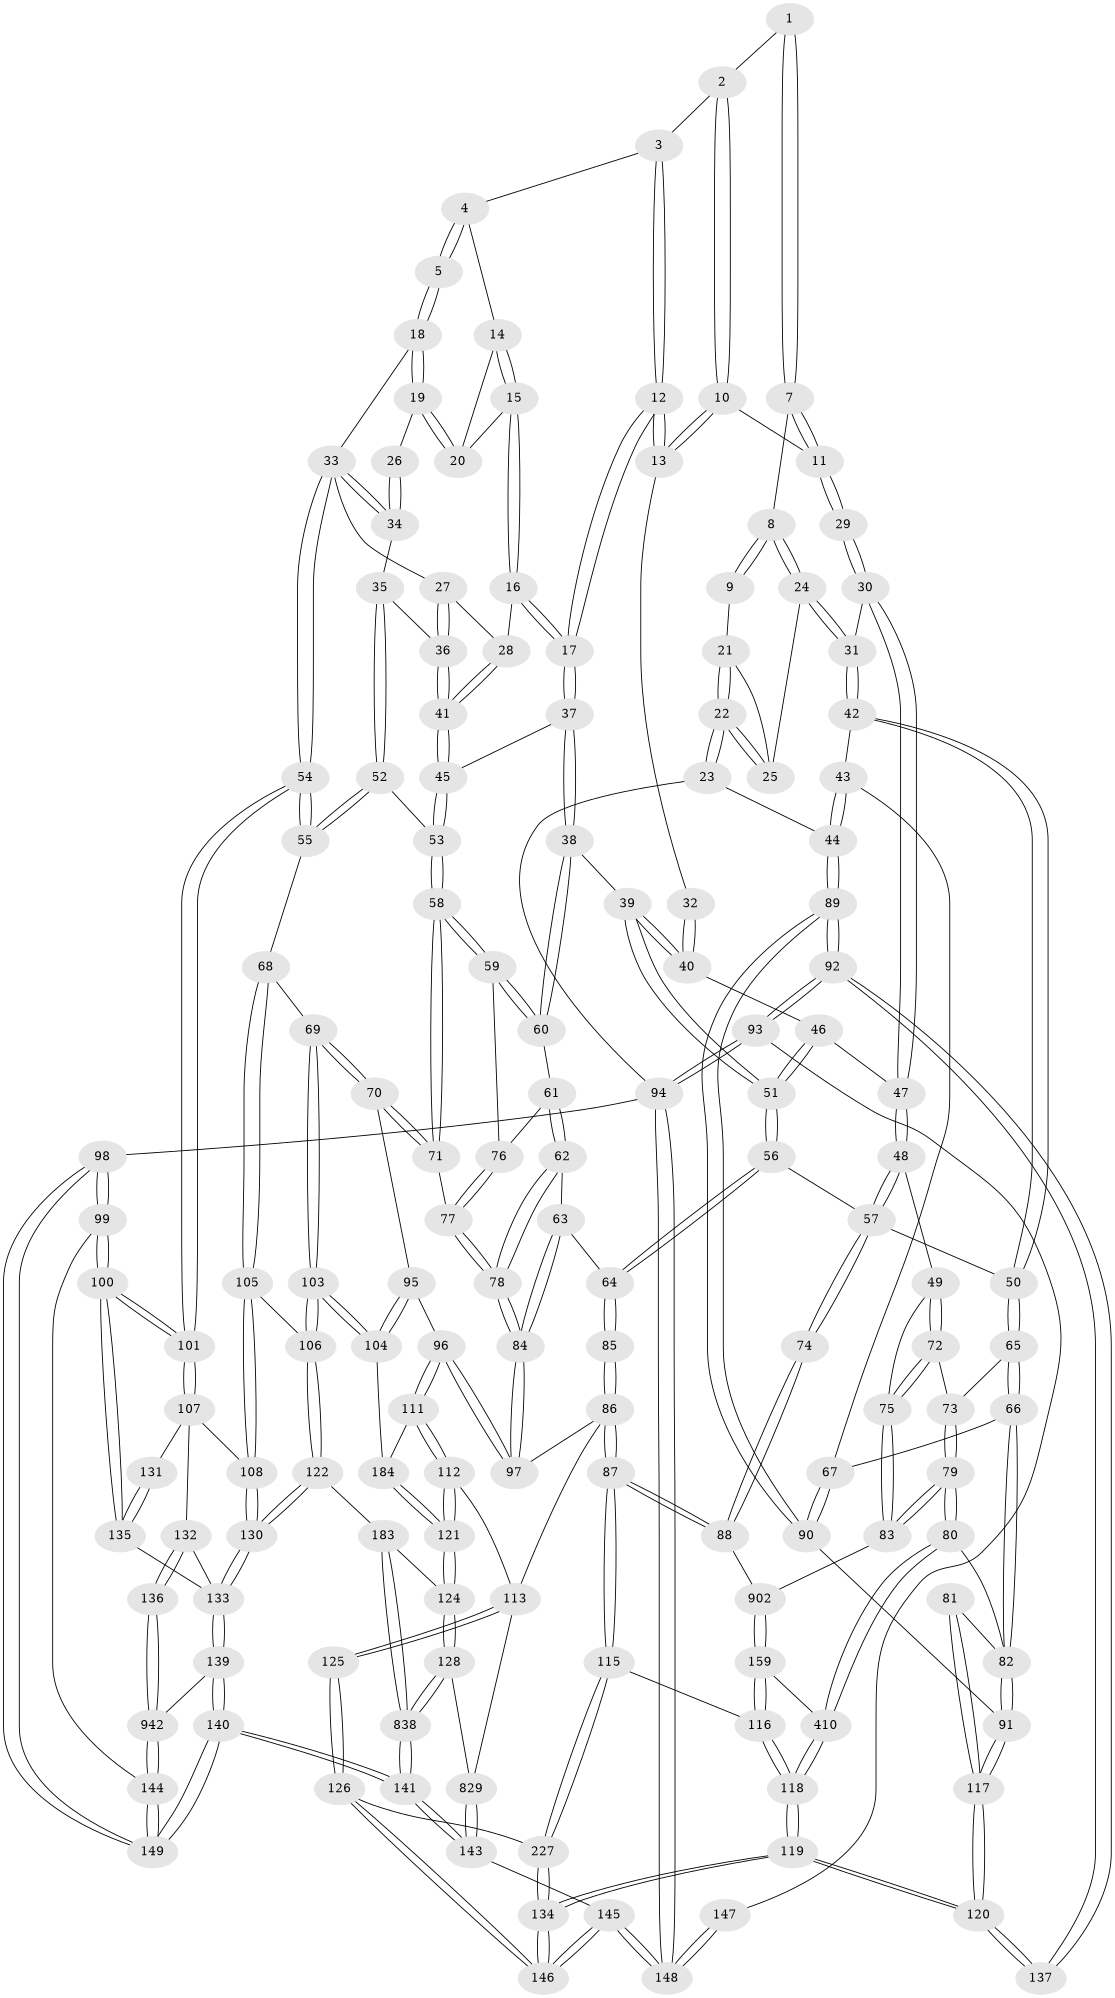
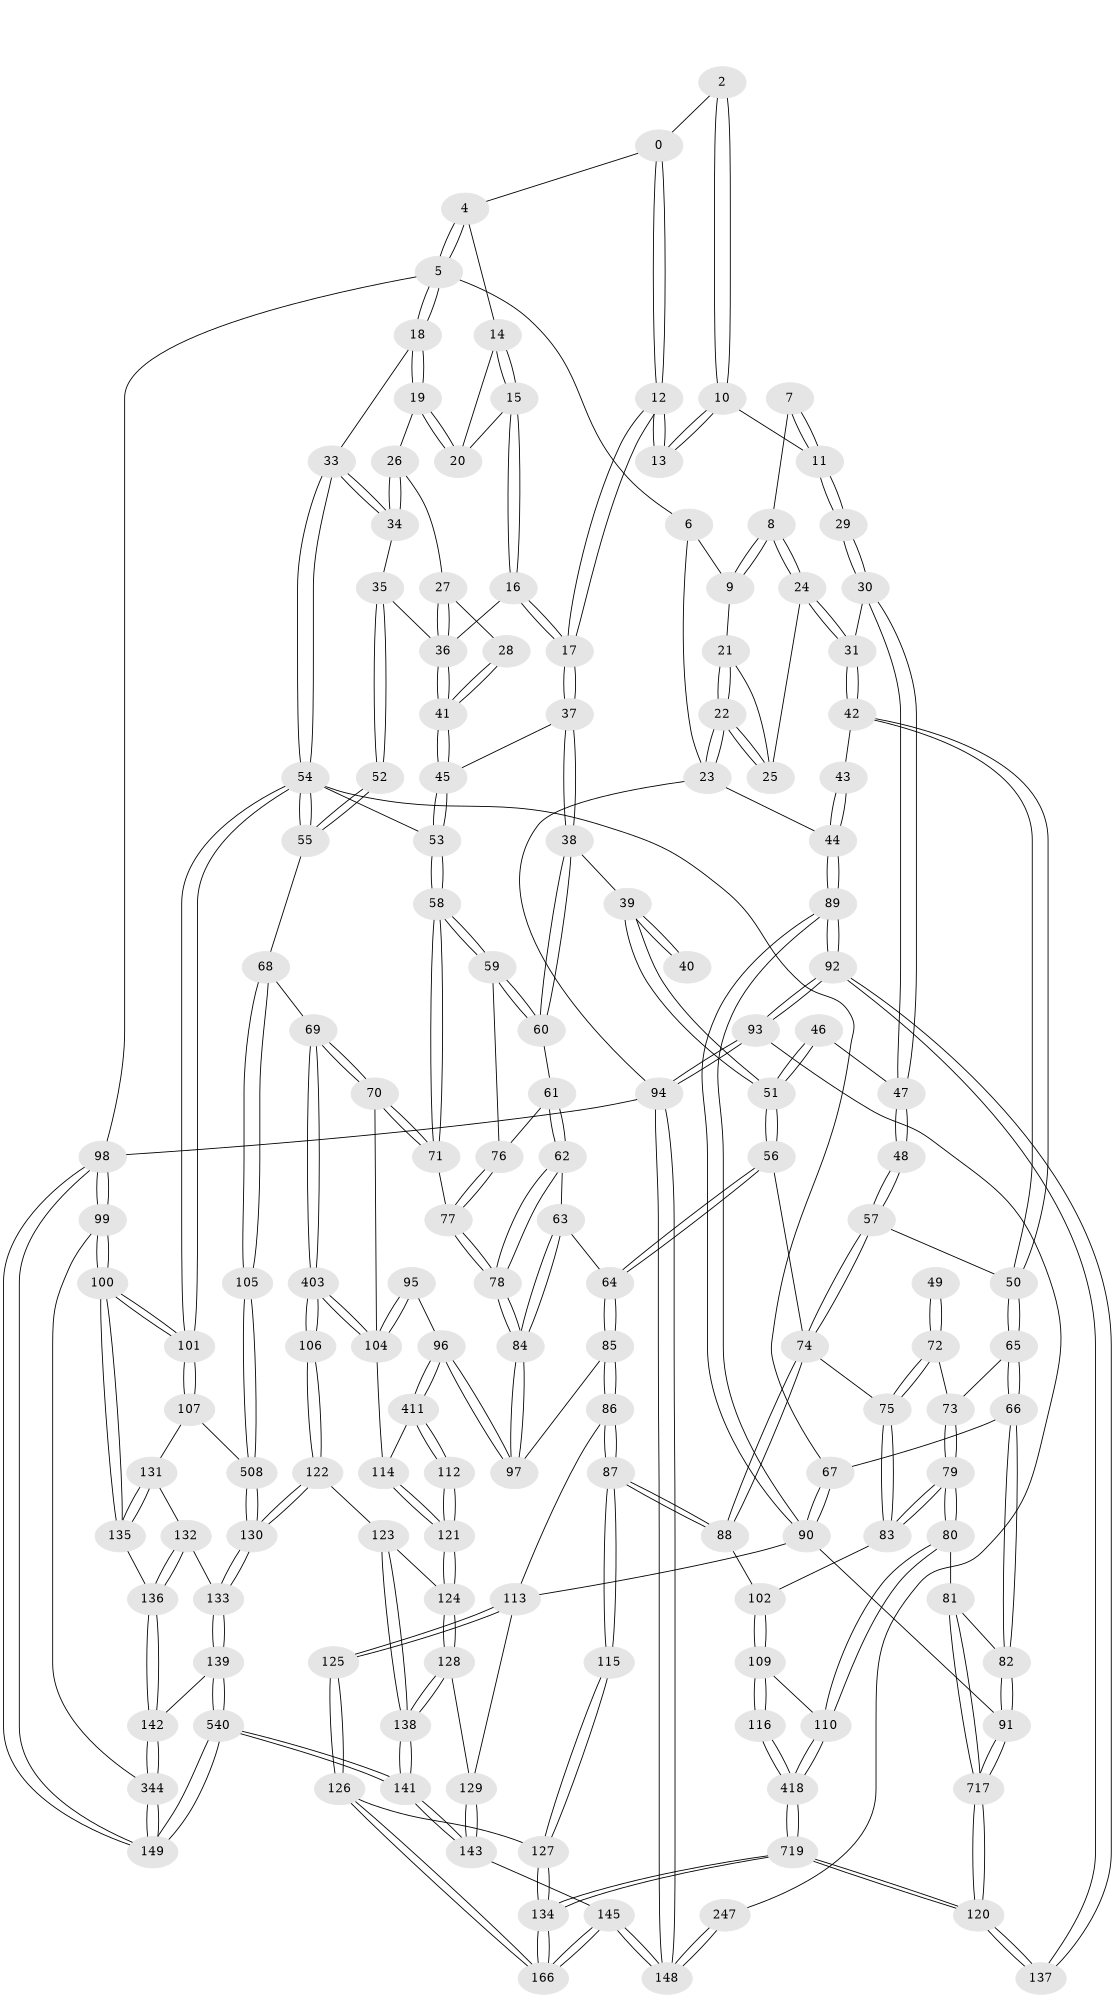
(790, 19) -> none
(659, 146) -> (659, 146)
none -> (689, 525)
(364, 541) -> (431, 521)
none -> (125, 607)
(510, 620) -> (482, 617)
(409, 809) -> (371, 809)
(691, 904) -> none
(753, 999) -> none
(949, 1114) -> (796, 978)
(822, 1188) -> (786, 1240)
(393, 1189) -> (376, 1220)
(916, 1211) -> none
(313, 1283) -> (313, 1283)
(279, 1315) -> none
(900, 1343) -> (846, 1378)
(413, 1410) -> (413, 1410)
(562, 1441) -> (562, 1410)
(188, 1473) -> (169, 1505)
(252, 1473) -> (252, 1473)
(384, 1473) -> (384, 1473)
(490, 1533) -> (669, 1571)
(384, 1536) -> (384, 1536)
(160, 1562) -> (136, 1568)
(988, 1596) -> (951, 1572)
(760, 1599) -> (760, 1599)
(760, 1663) -> (760, 1663)
(685, 1694) -> none
(153, 1726) -> (153, 1726)
(219, 1726) -> (219, 1726)
(406, 1726) -> (406, 1726)
(826, 1726) -> (826, 1726)
(153, 1789) -> (153, 1789)
(471, 1789) -> (471, 1789)
(793, 1789) -> (793, 1789)
(979, 1789) -> (979, 1789)
(543, 1852) -> (543, 1852)
(793, 1852) -> (793, 1852)
(725, 1915) -> (725, 1915)
(543, 1979) -> (543, 1979)
